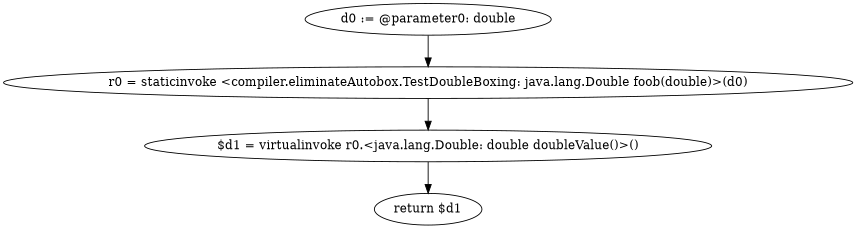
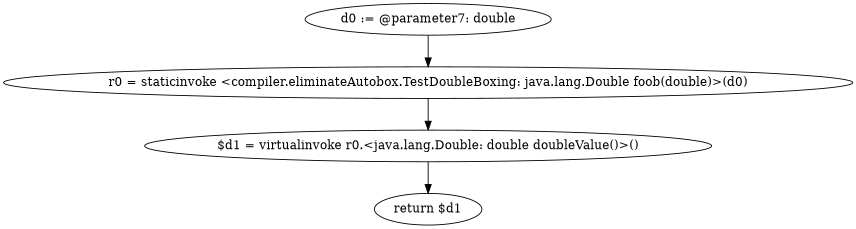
(428, 19) -> (428, 19)
